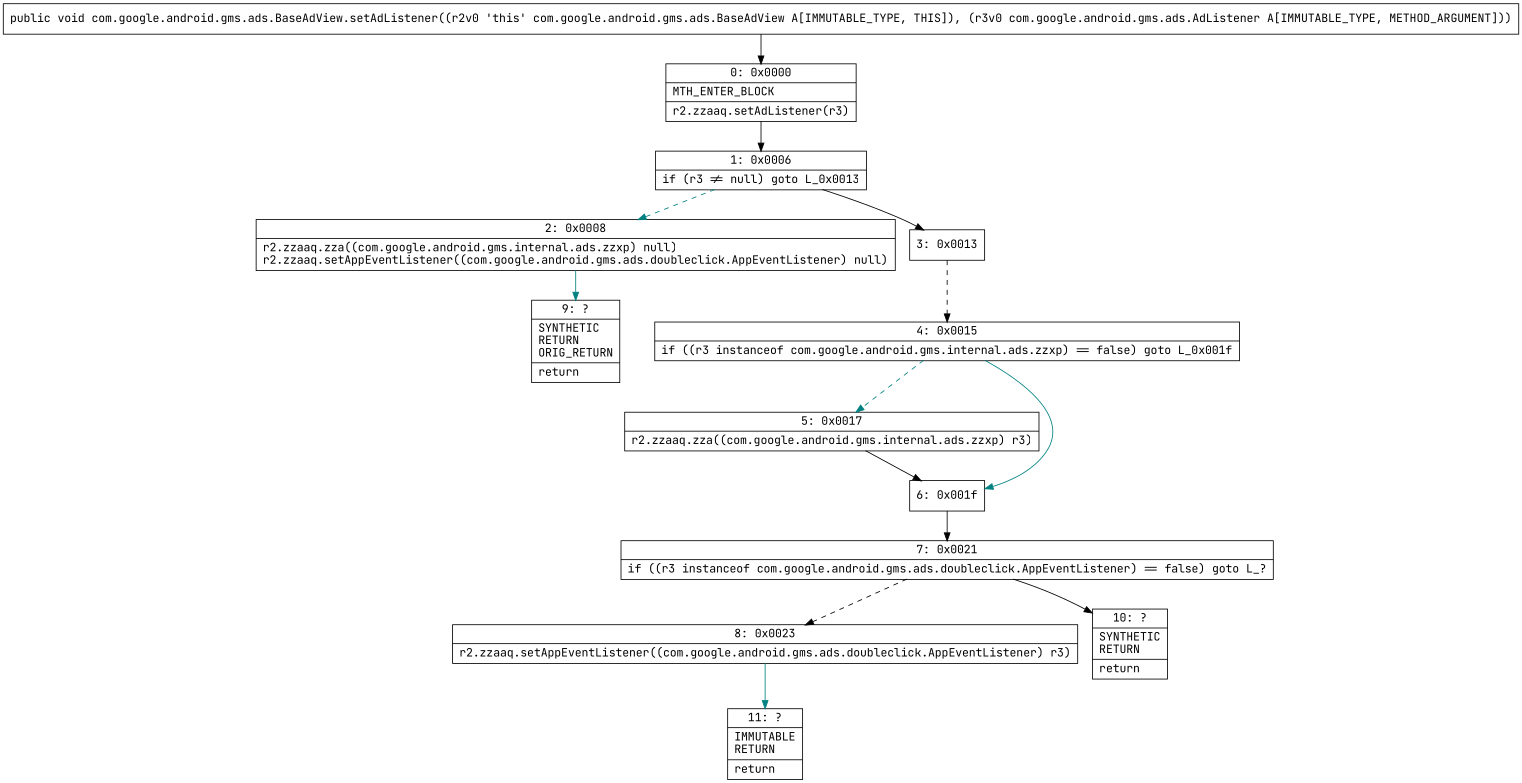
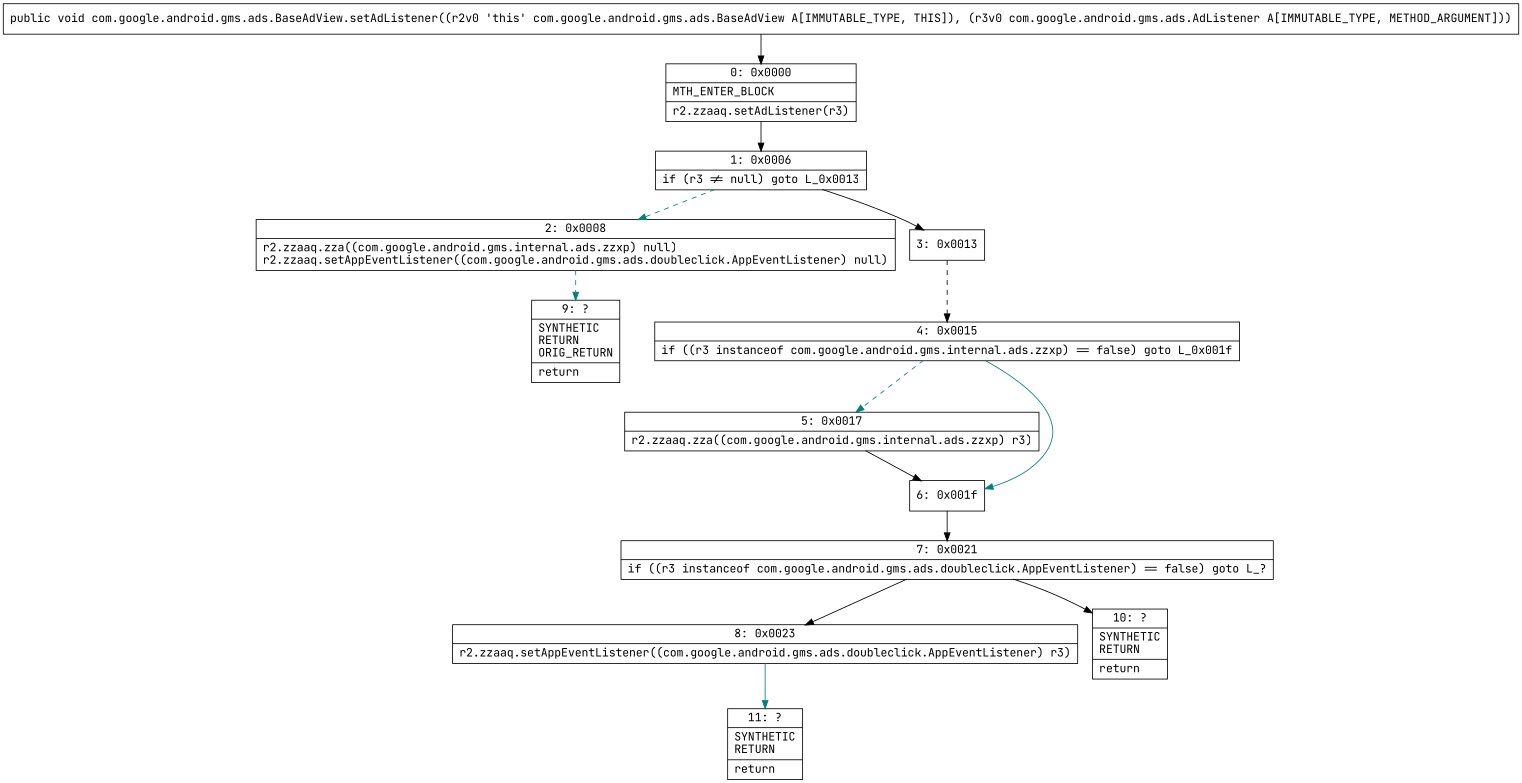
(576, 281) -> (576, 281)
(860, 600) -> (860, 600)
(765, 737) -> (765, 737)
